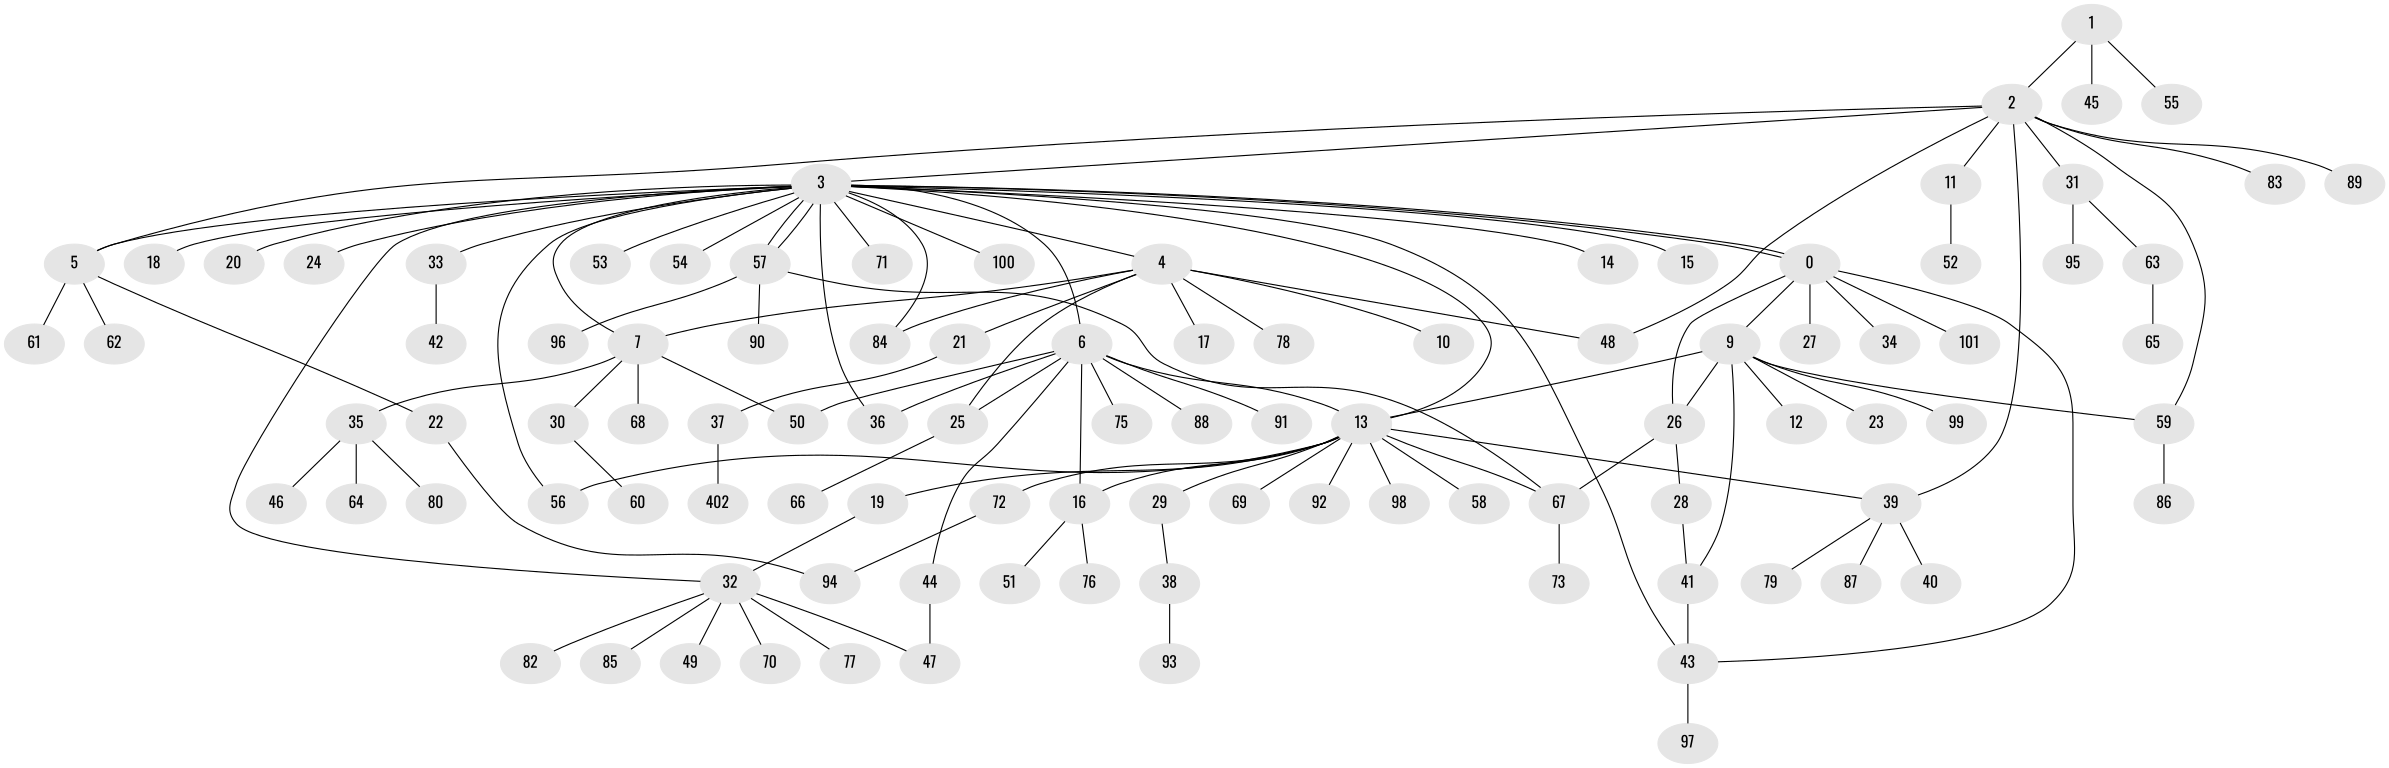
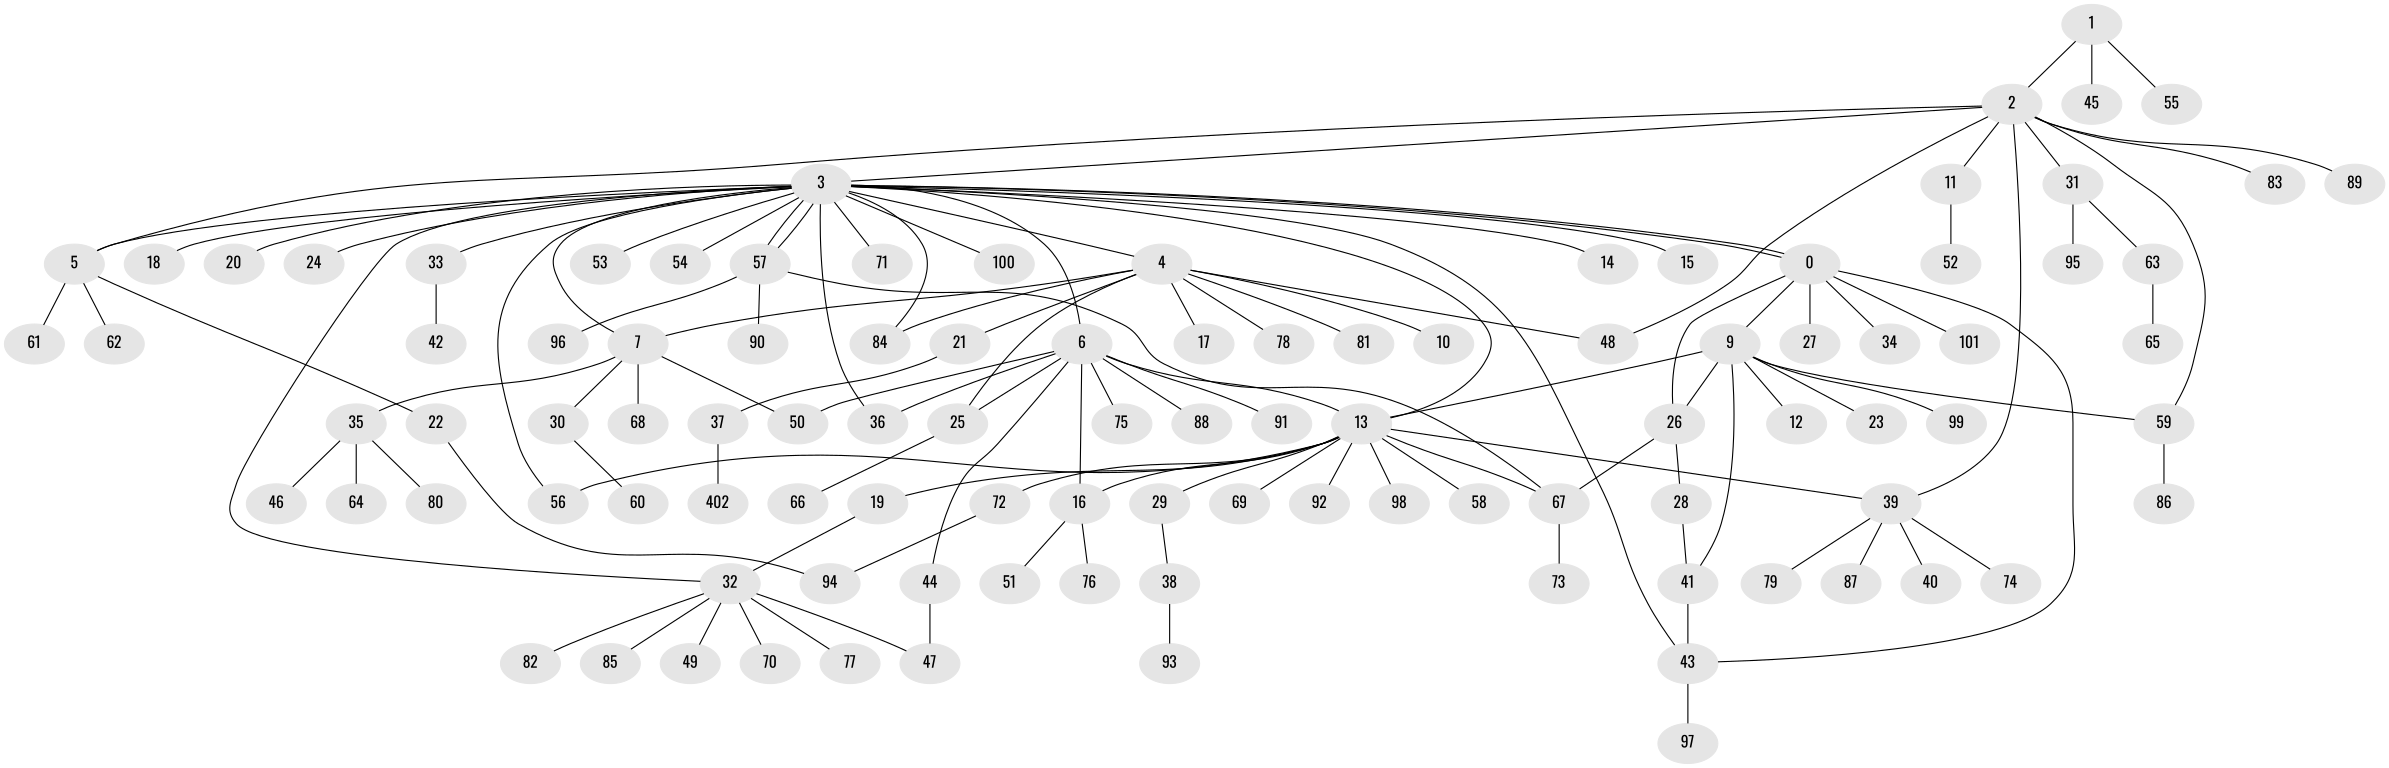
none -> (1364, 344)
none -> (2011, 584)
